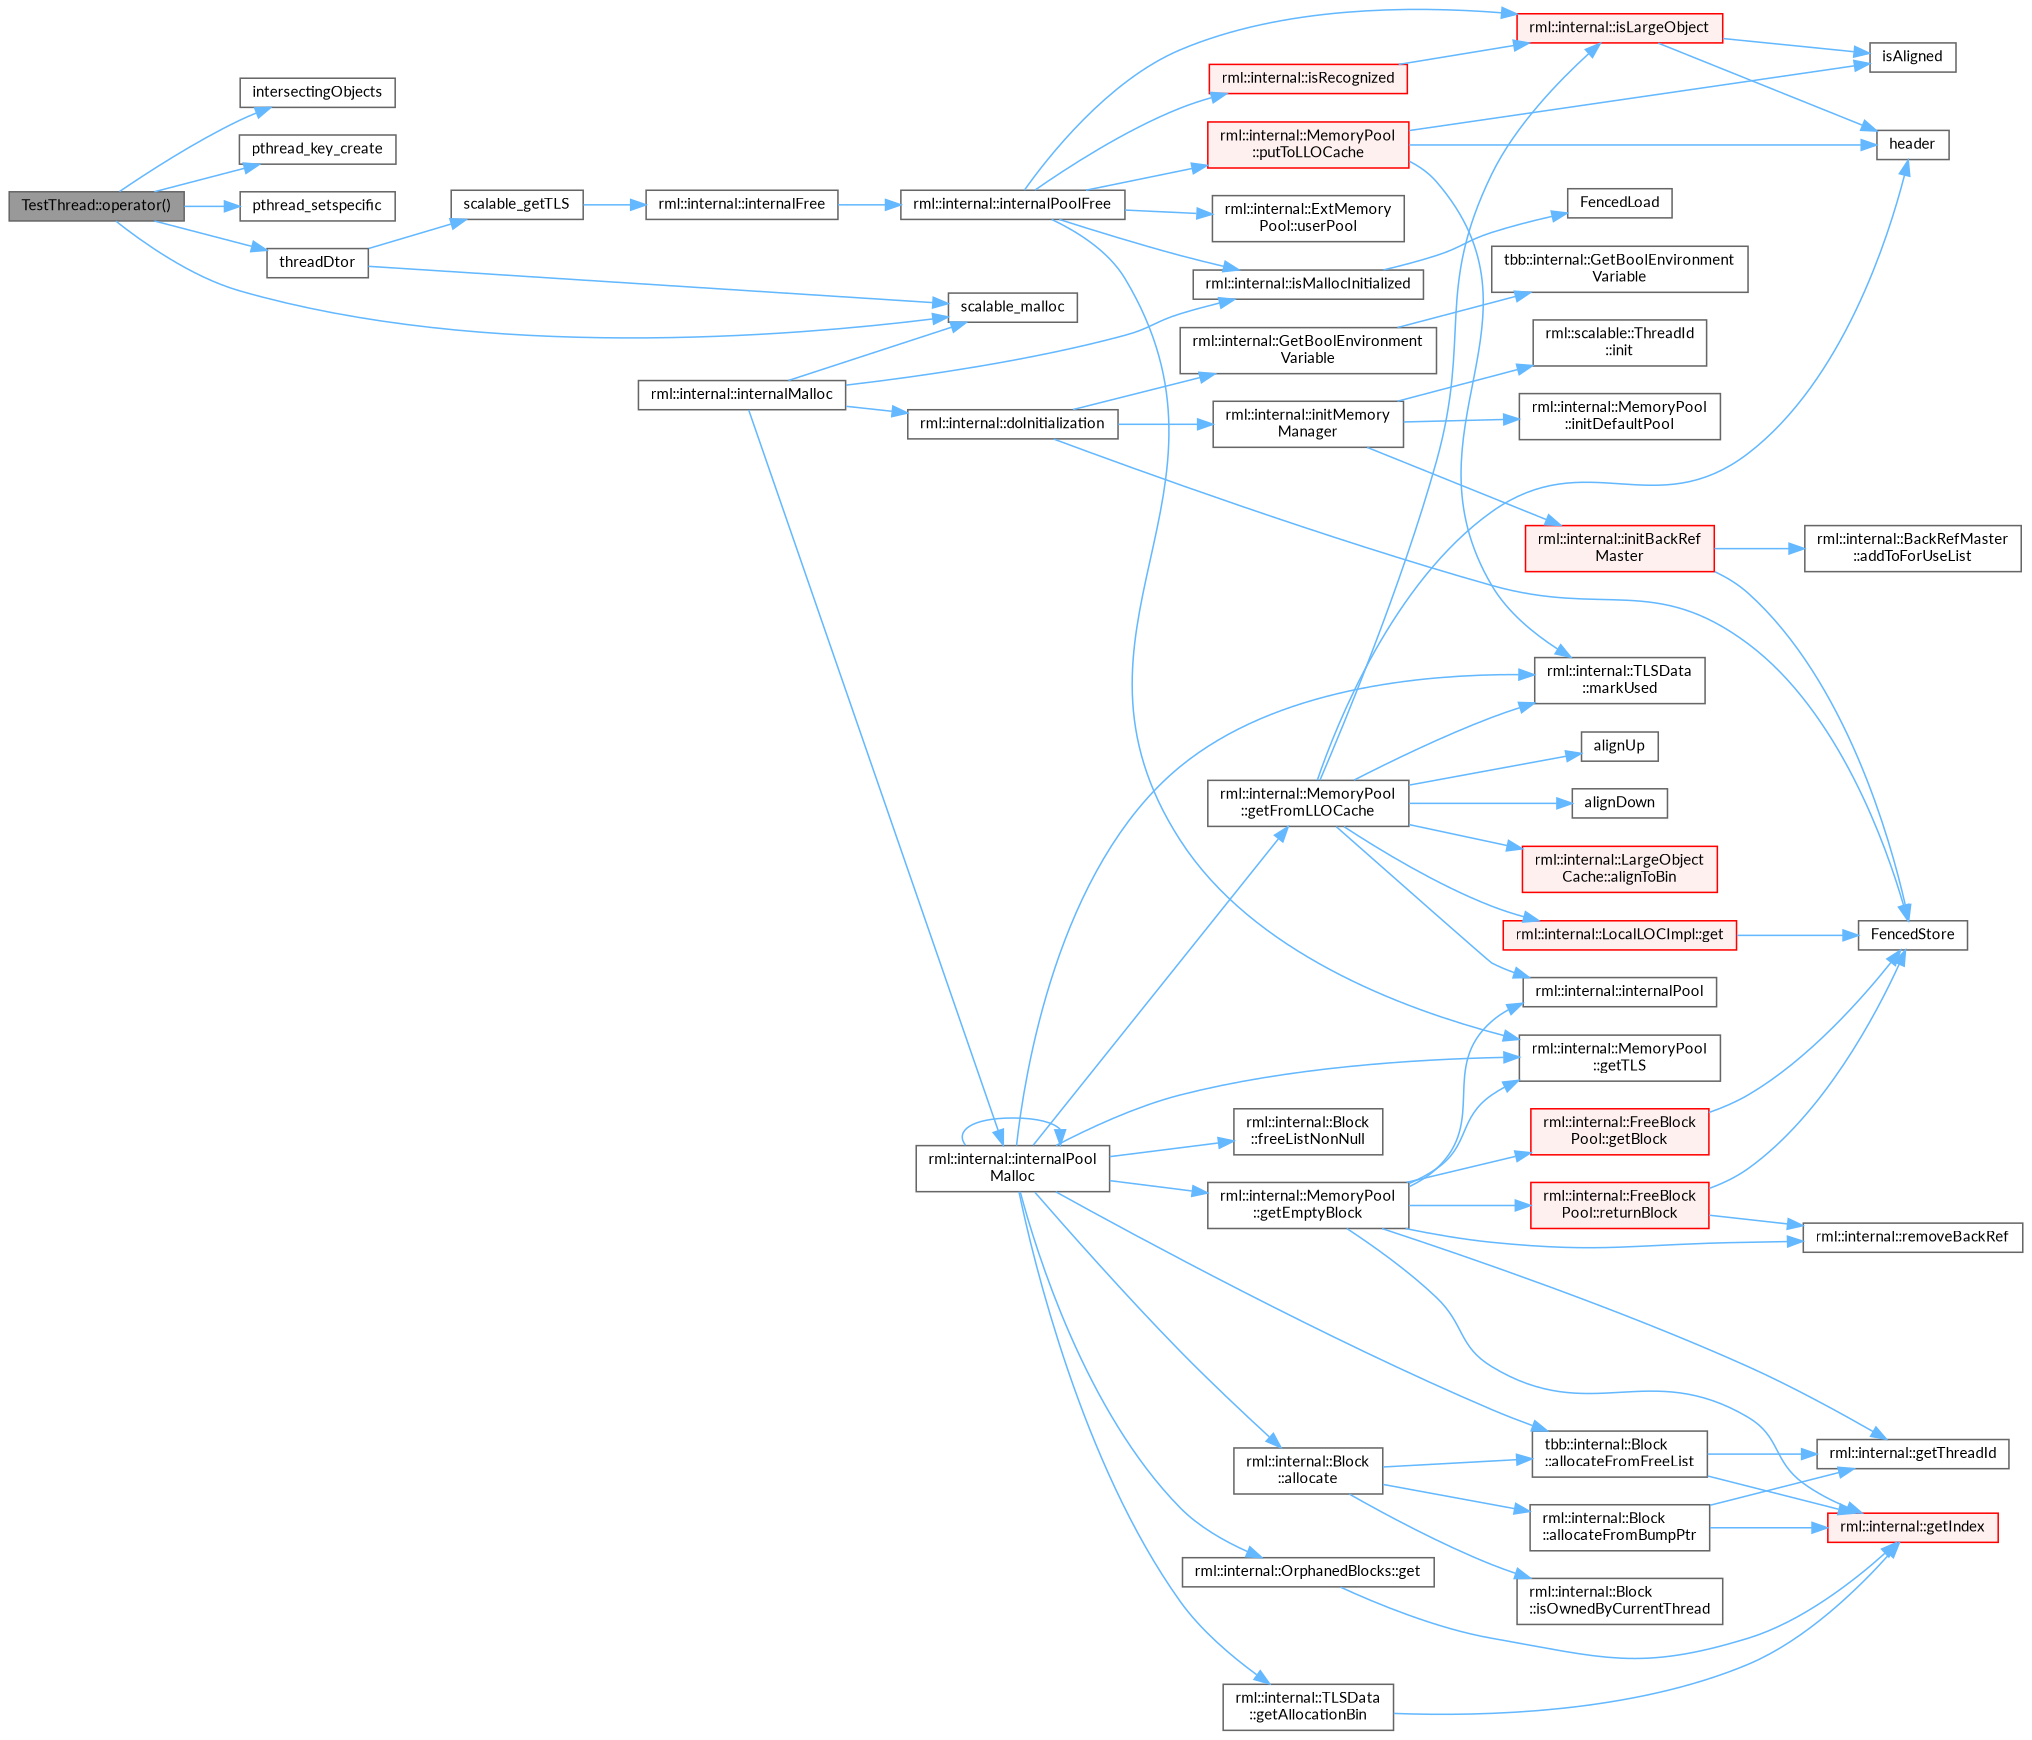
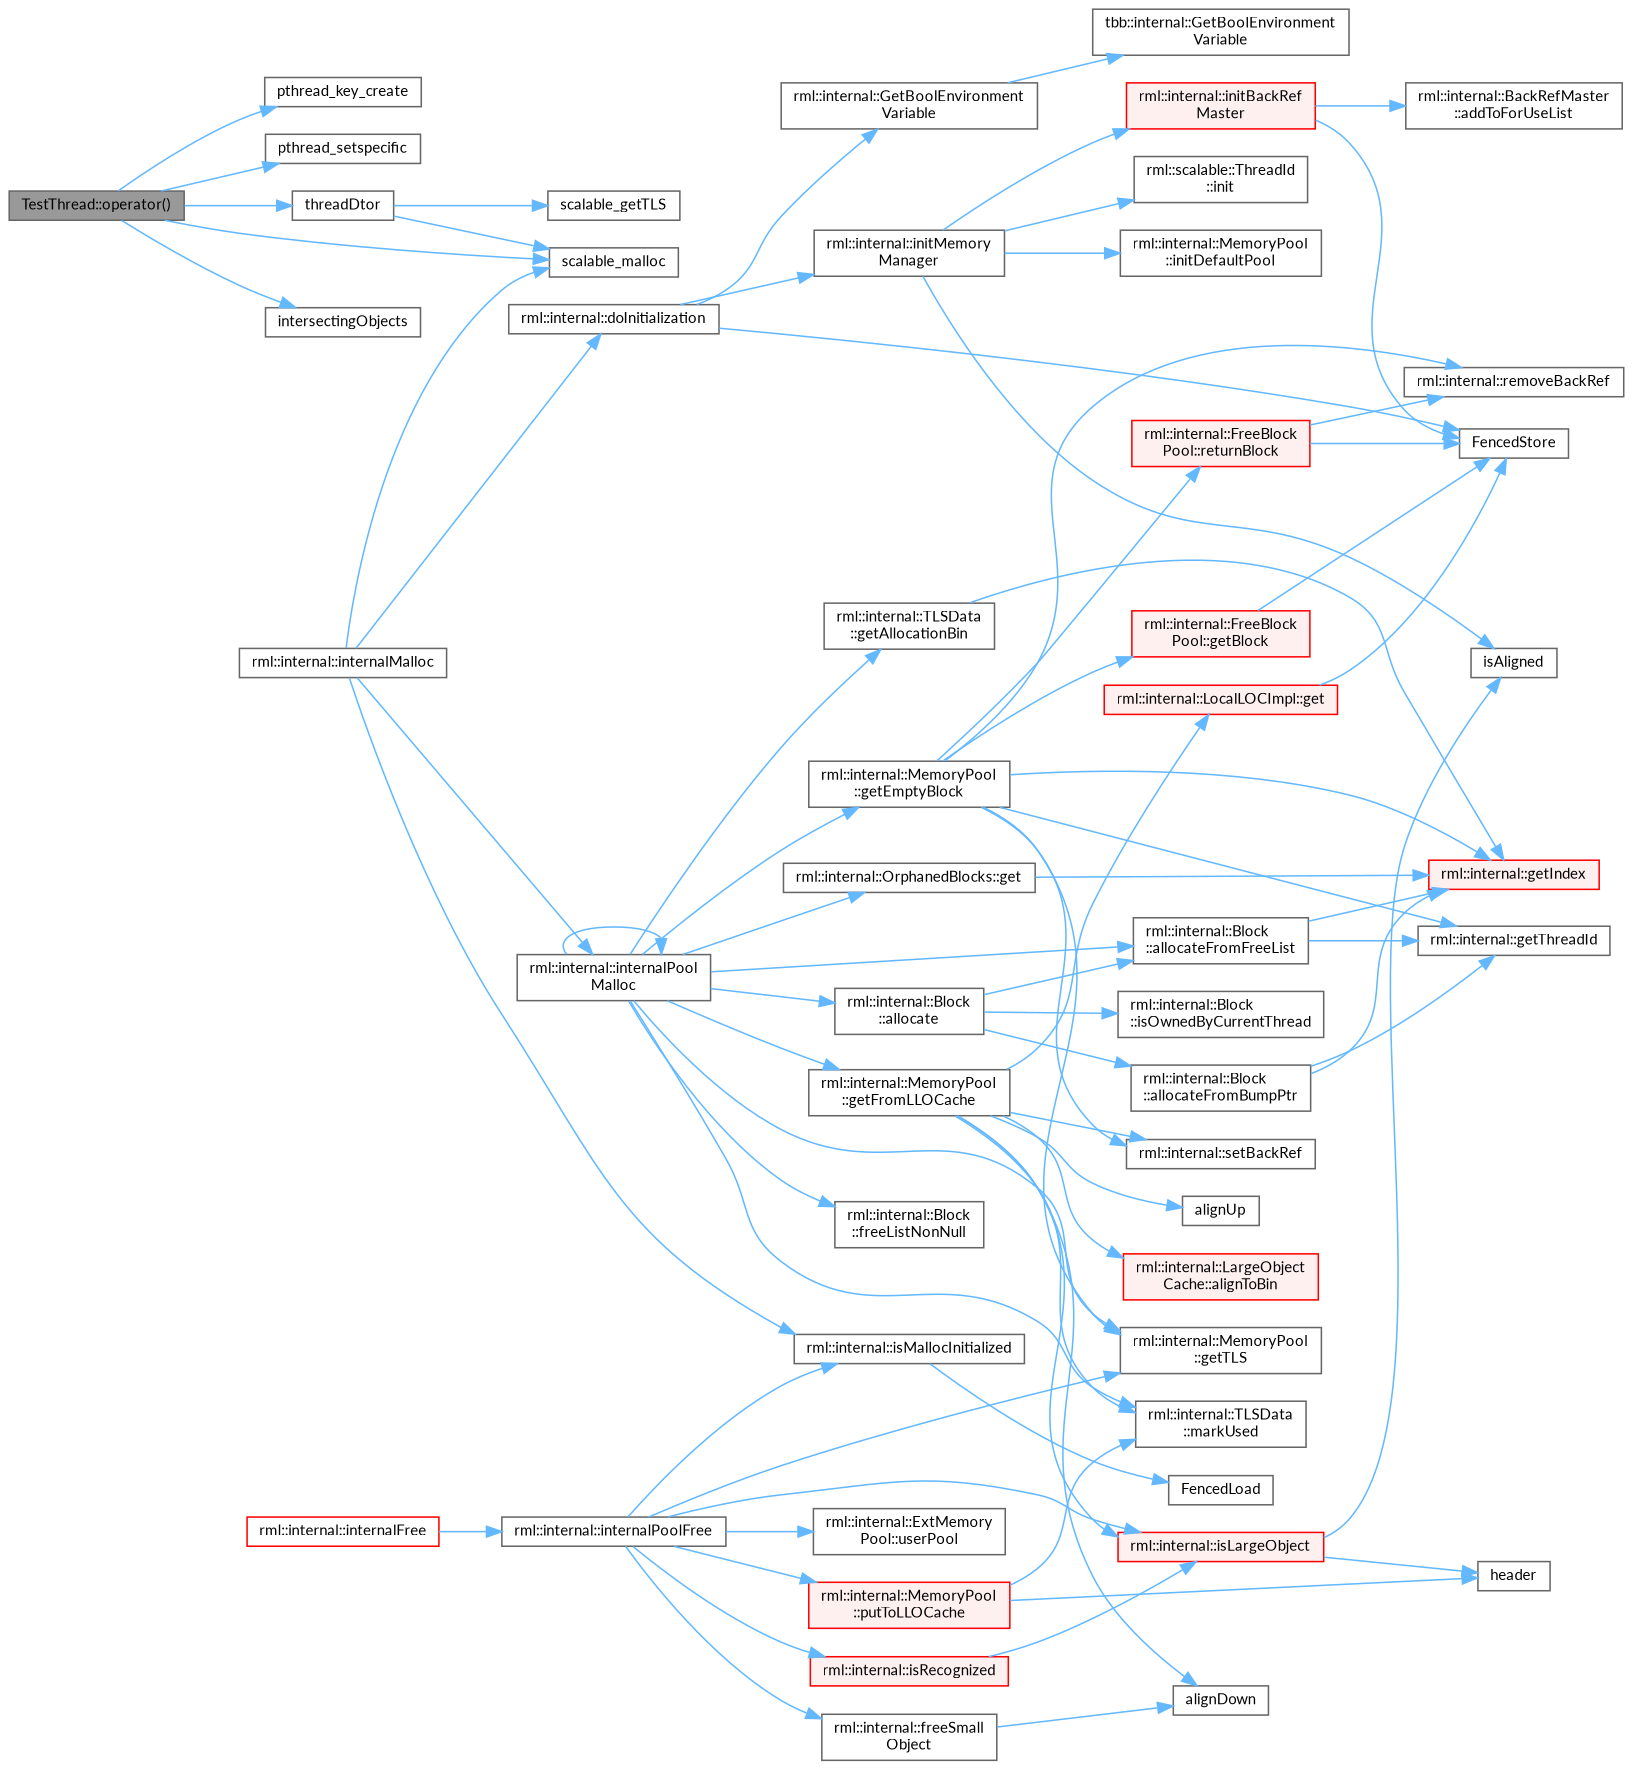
(1632, 98) -> (1148, 509)
(607, 205) -> none
(742, 205) -> (343, 1532)
(1620, 484) -> none
(1620, 992) -> (1221, 1154)
(1620, 1454) -> (1221, 941)
none -> (909, 1737)
